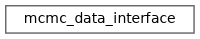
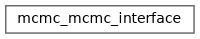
(100, 19) -> (100, 19)
